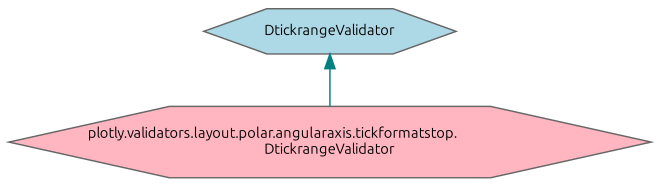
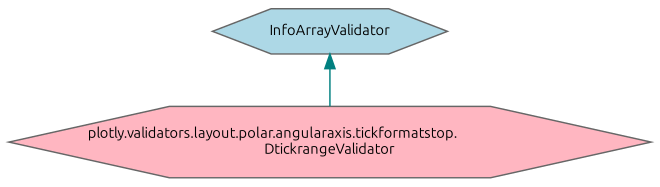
(330, 31) -> (330, 31)
